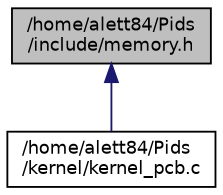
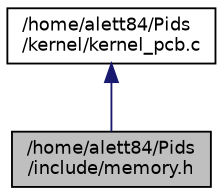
(111, 107) -> (111, 107)
